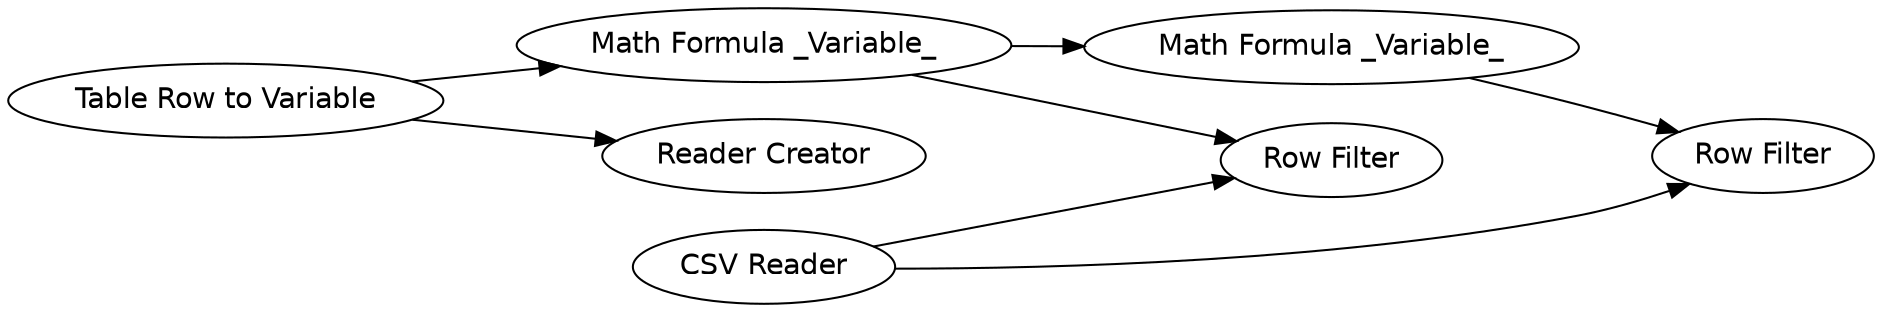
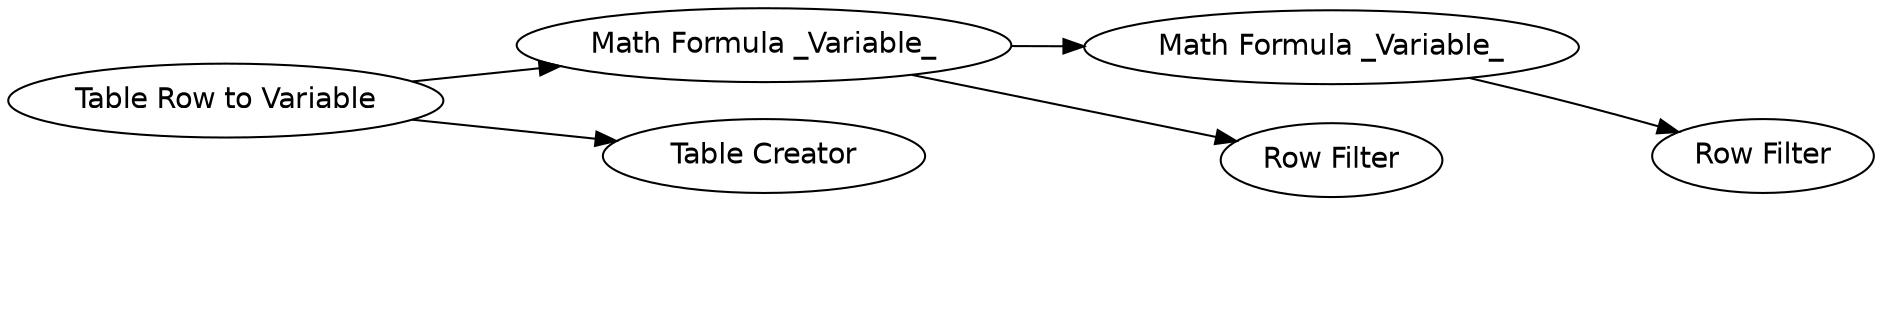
(764, 156) -> (764, 156)
(764, 267) -> none
